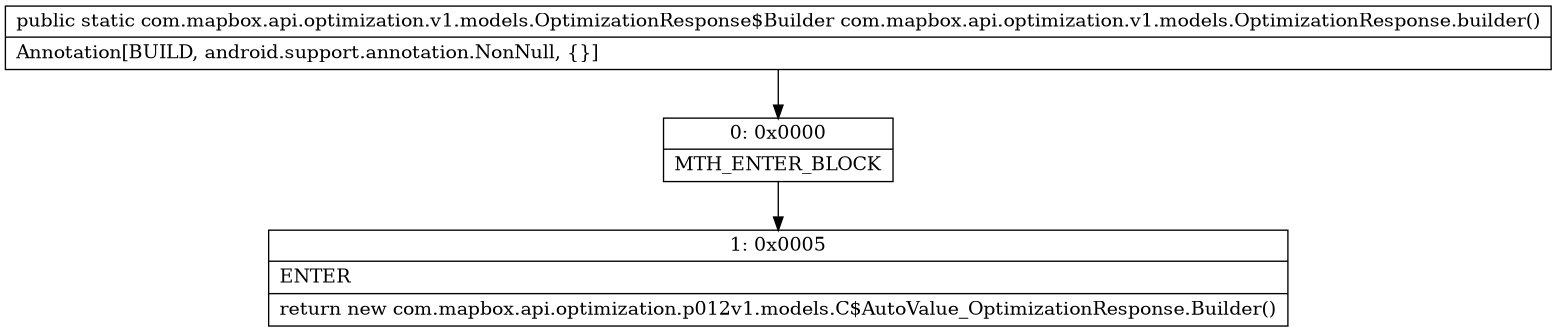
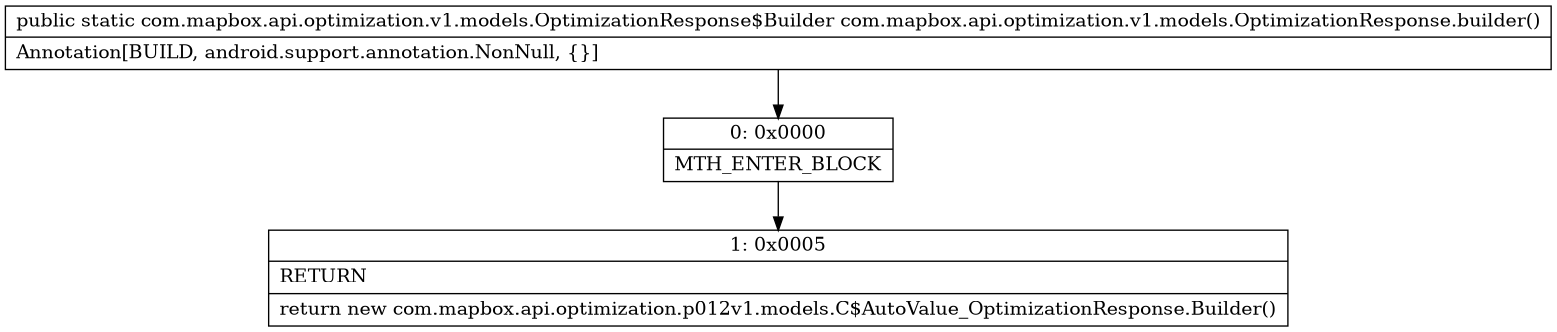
(315, 277) -> (323, 277)
